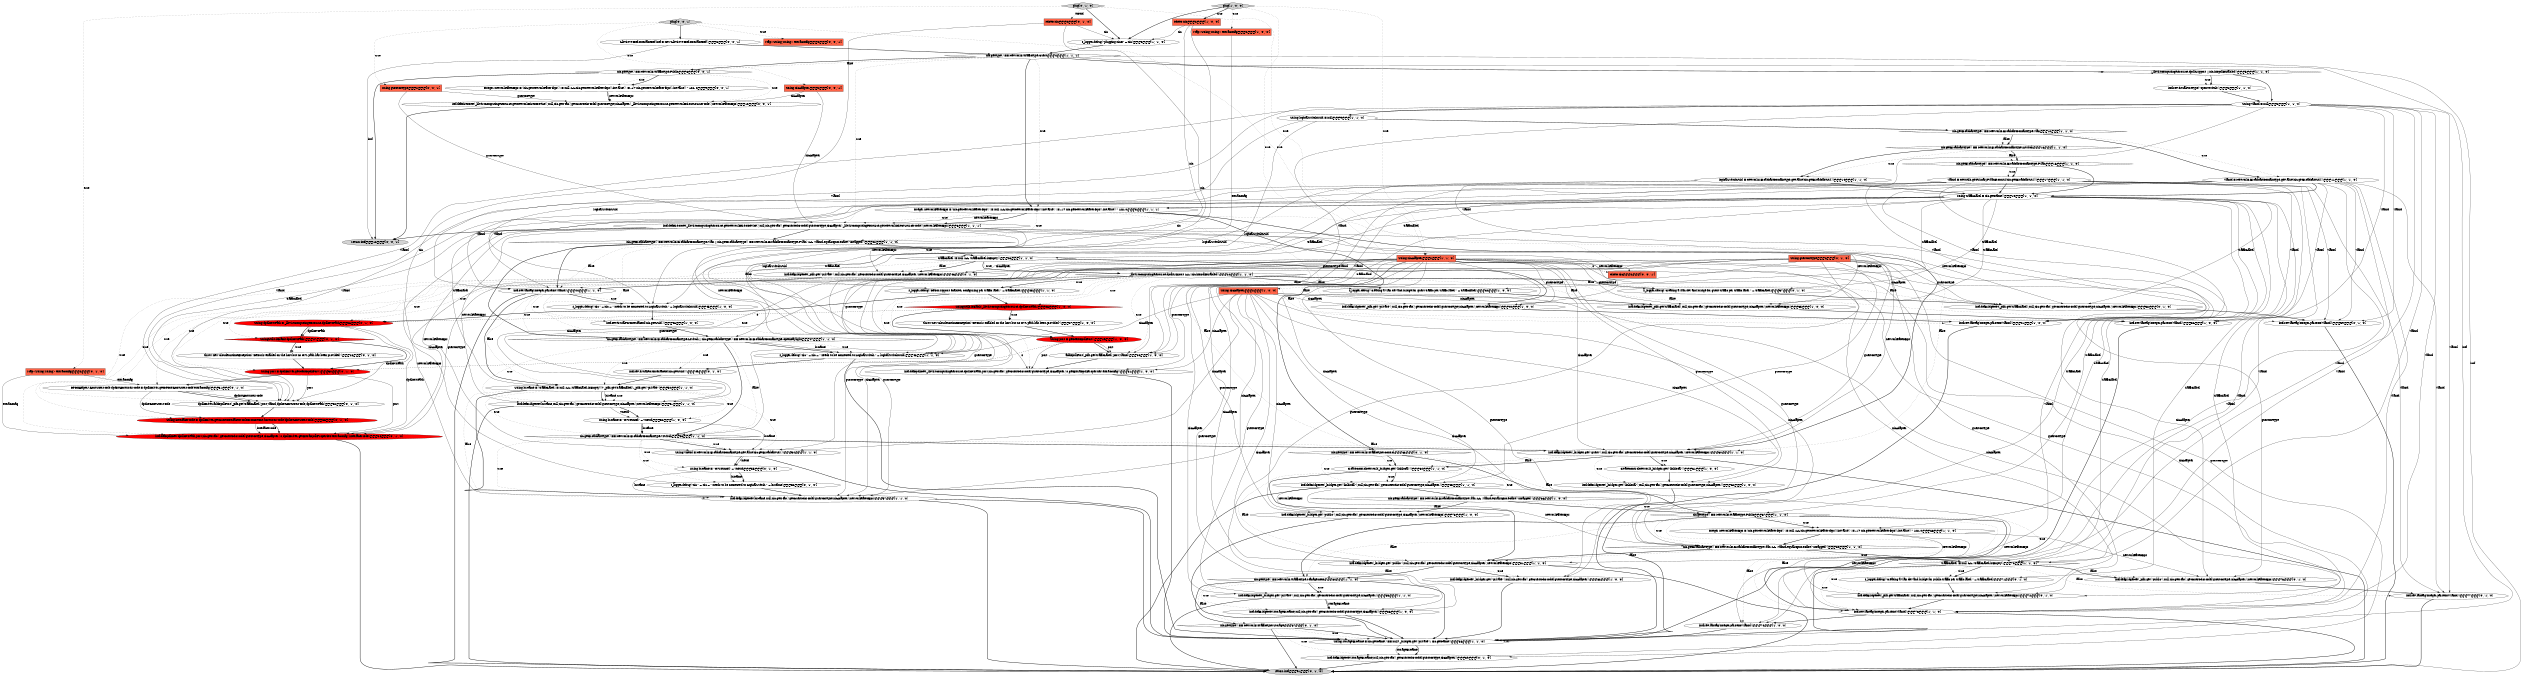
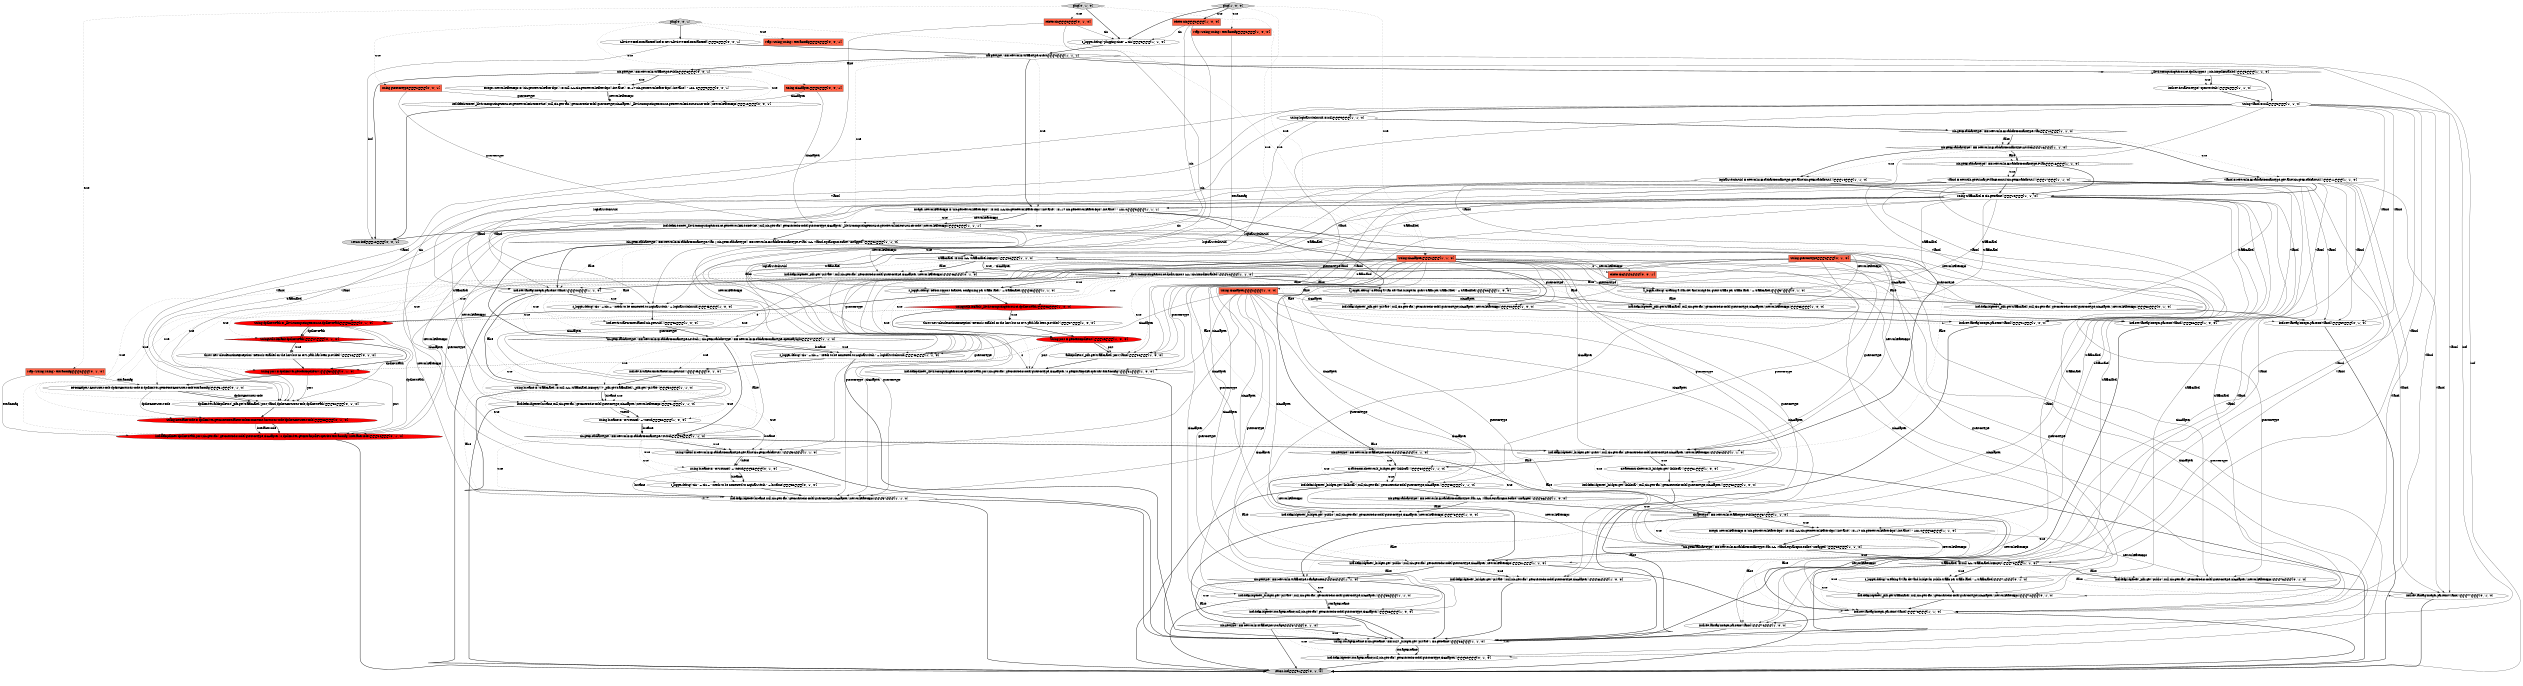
(1079, 14) -> (1079, 14)
